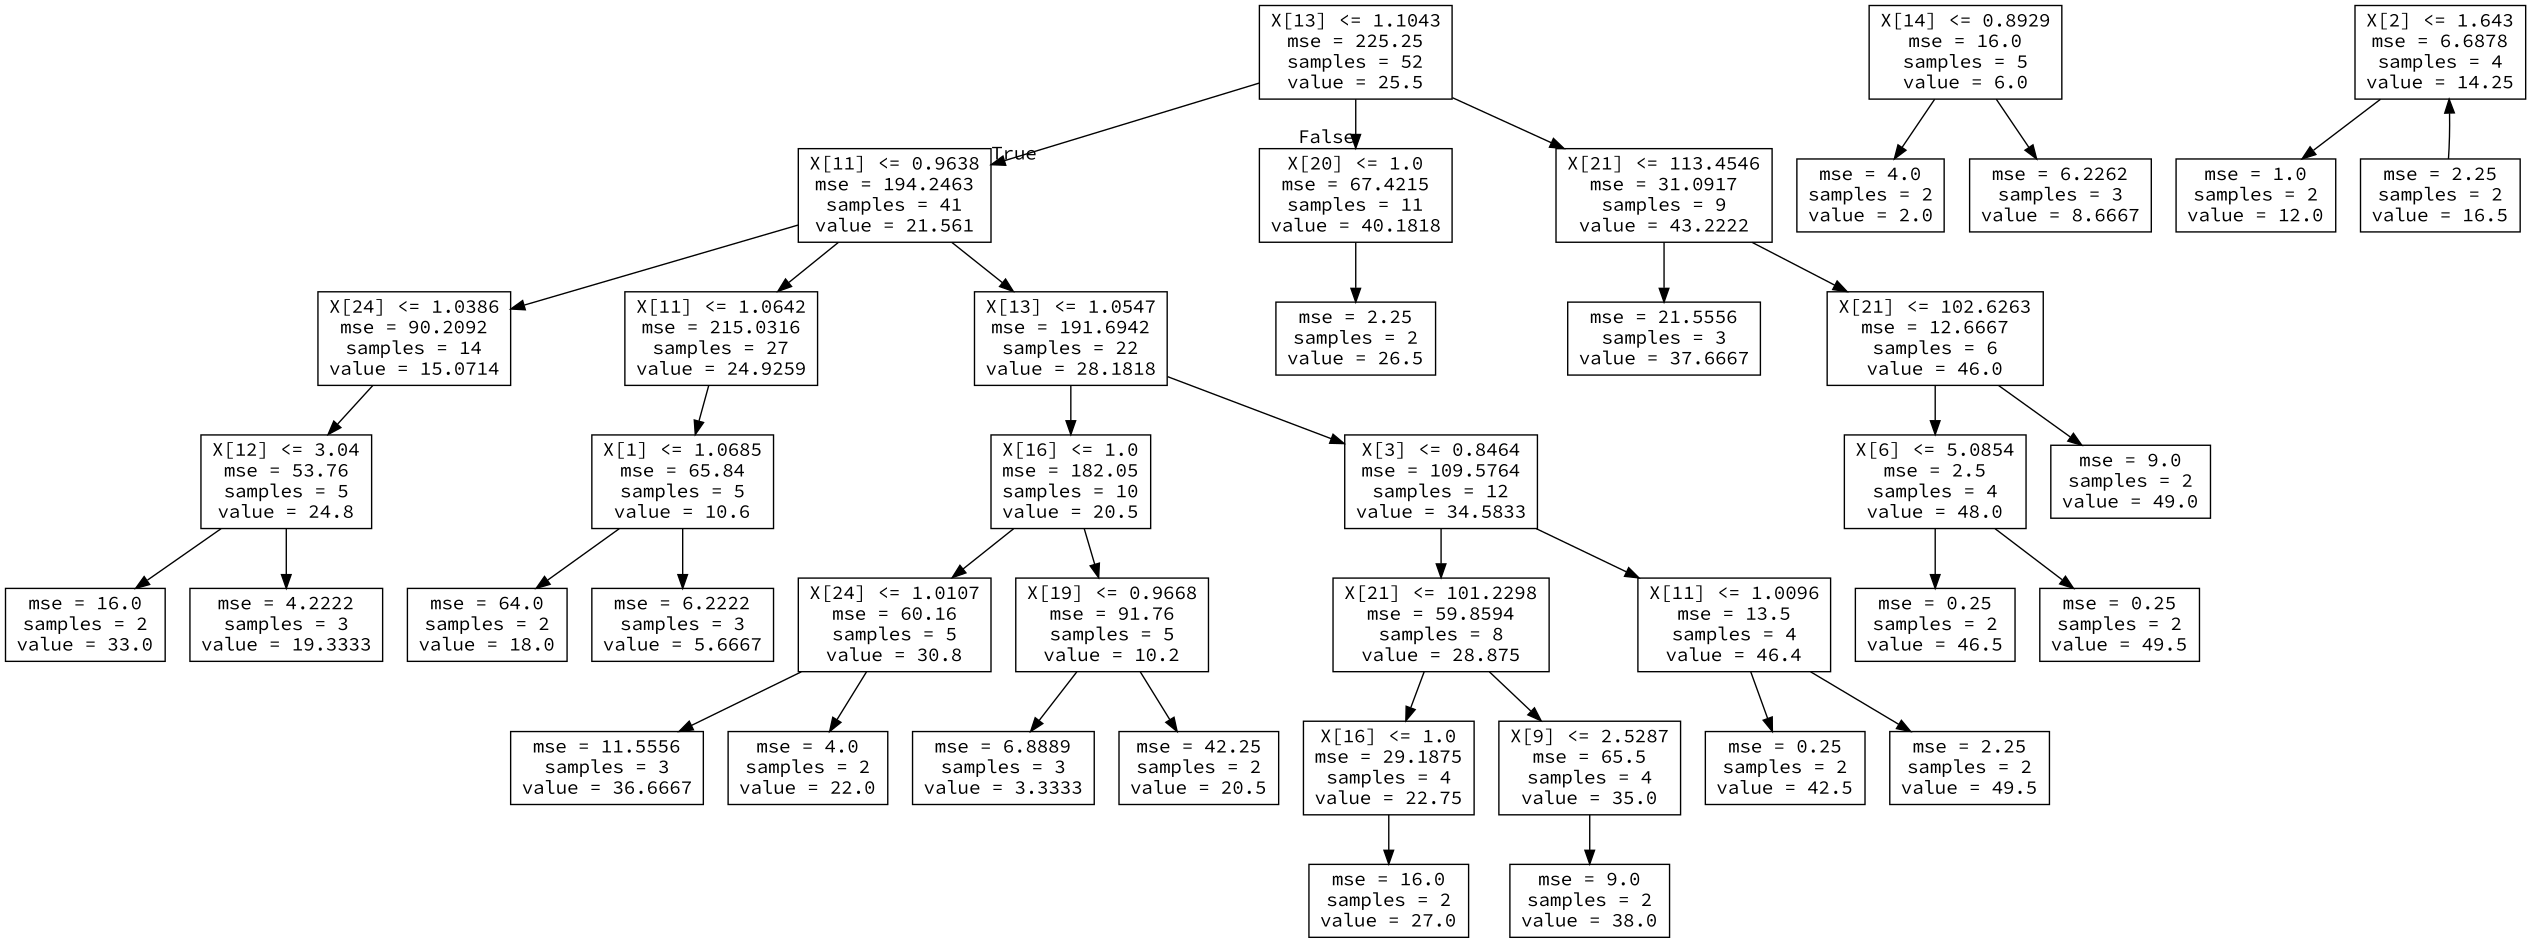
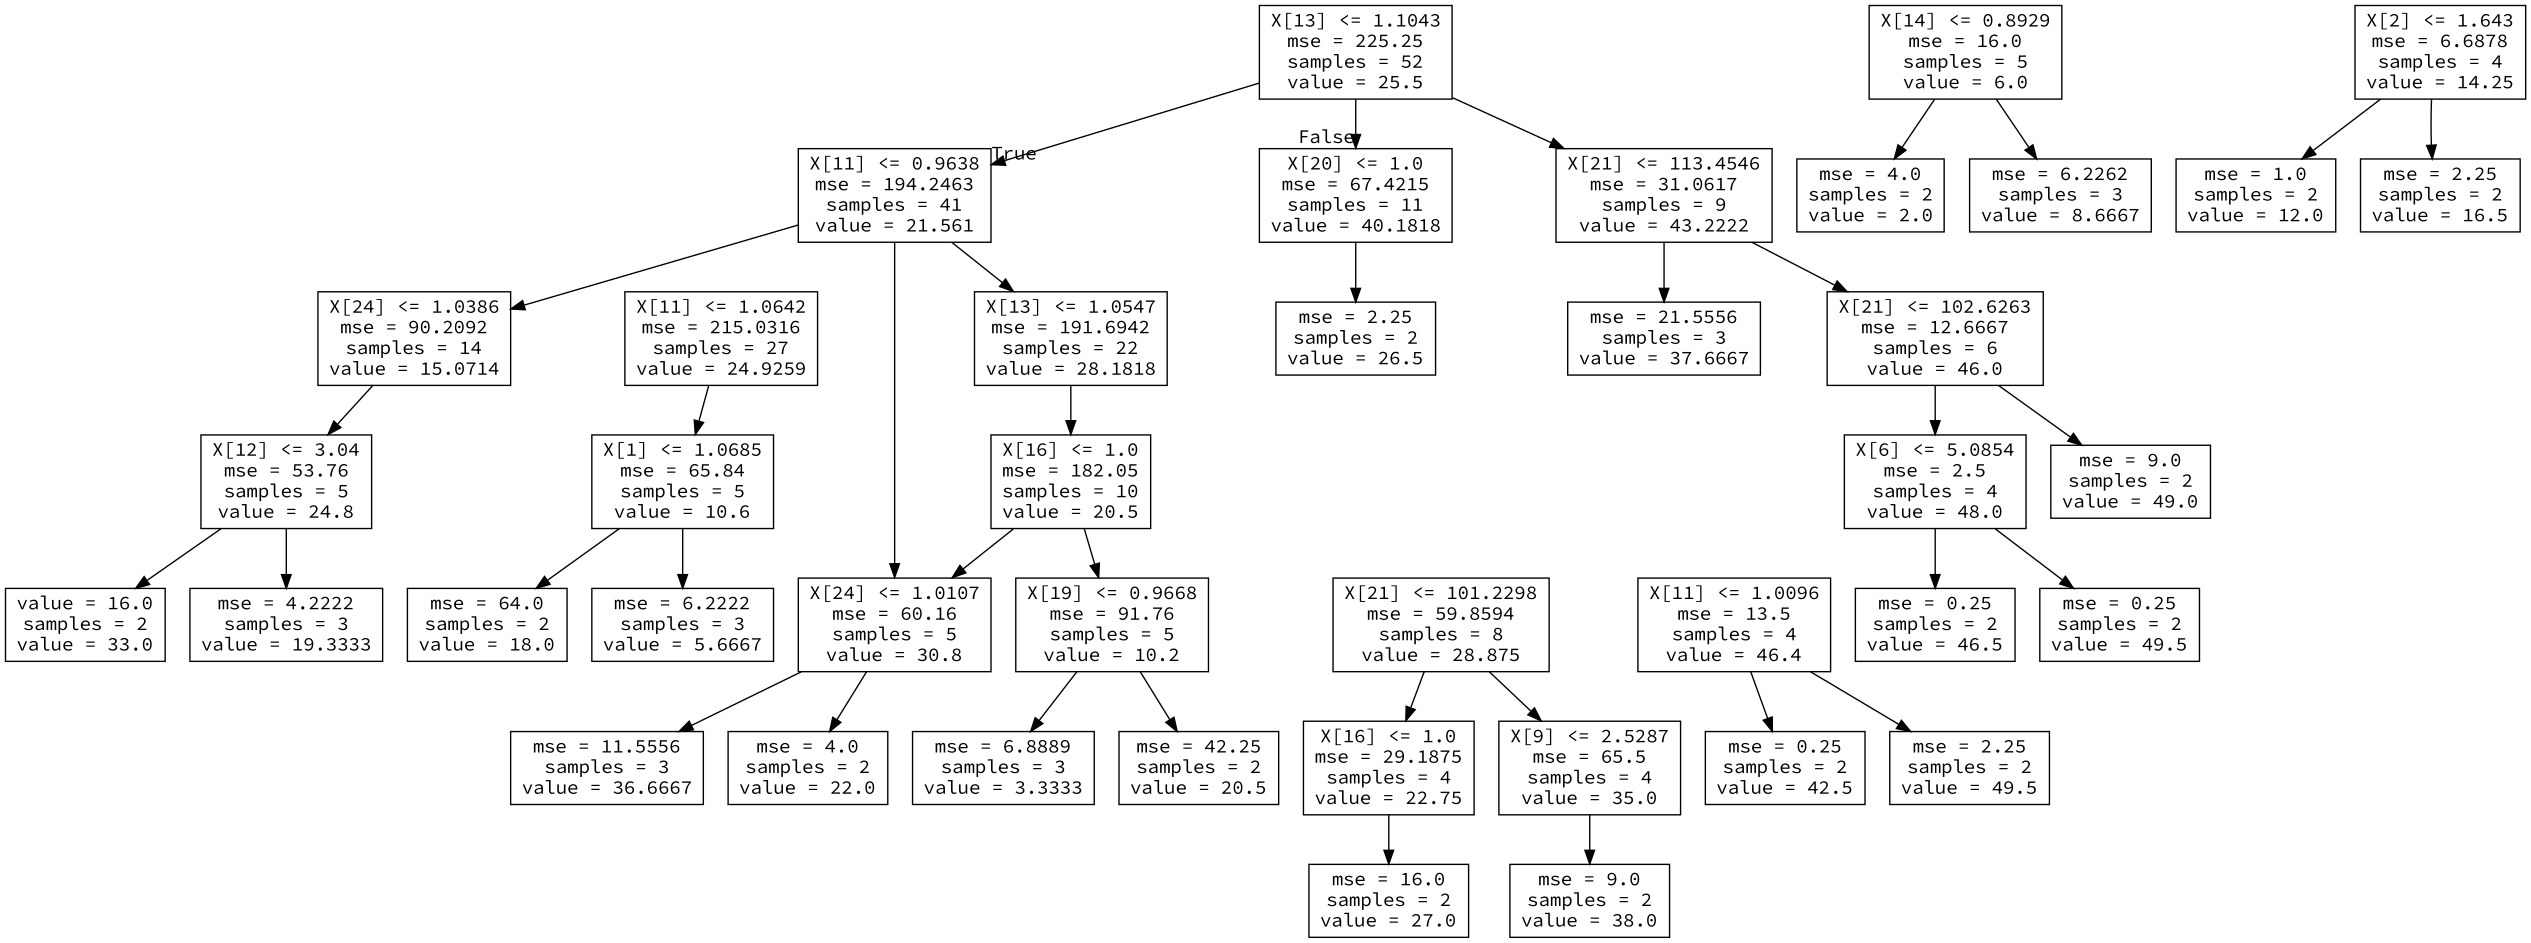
(2449, 136) -> (2431, 122)
(1664, 195) -> (1664, 195)
(814, 262) -> (895, 403)
(1441, 482) -> none
(85, 625) -> (85, 625)
